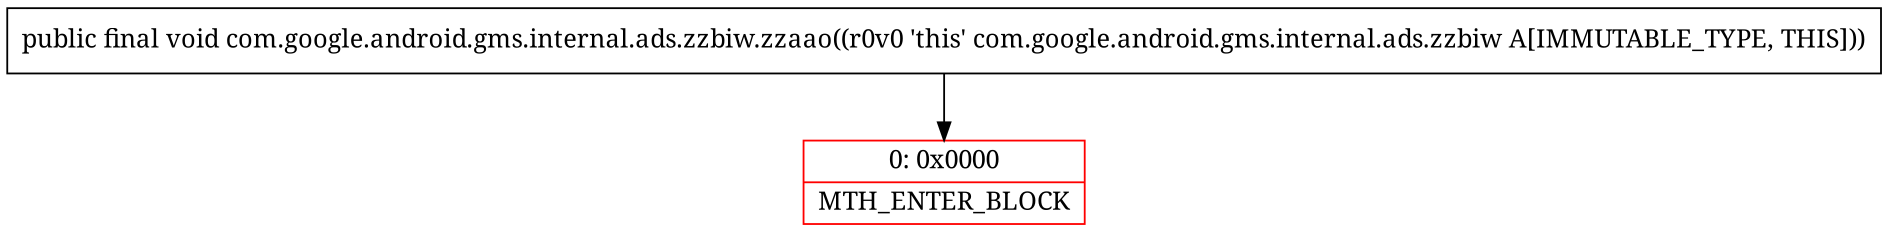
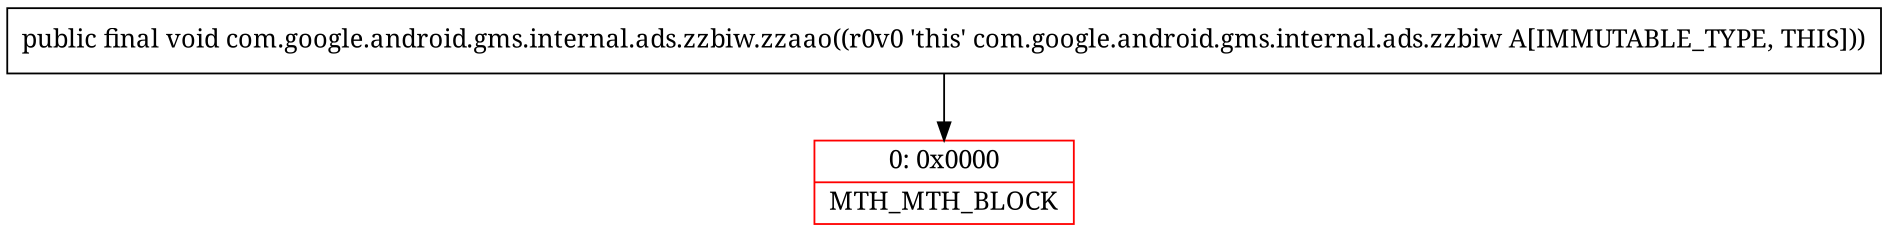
(944, 202) -> (944, 202)
